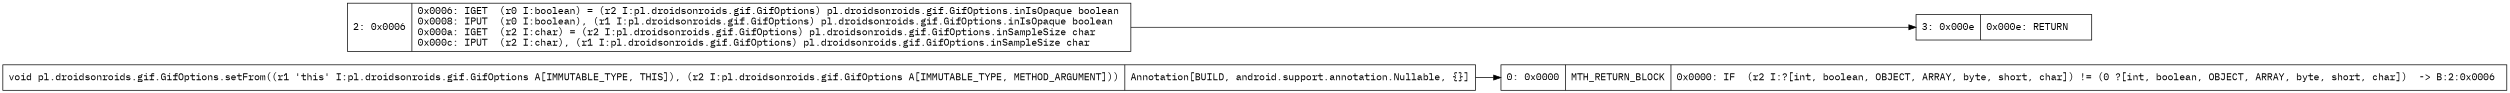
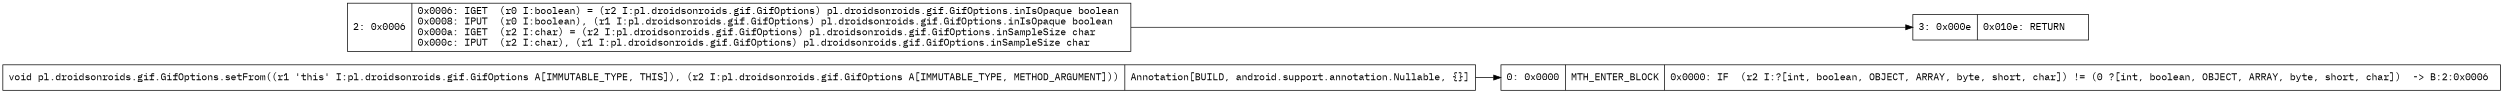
(2036, 27) -> (2033, 27)
(1618, 77) -> (1615, 77)
